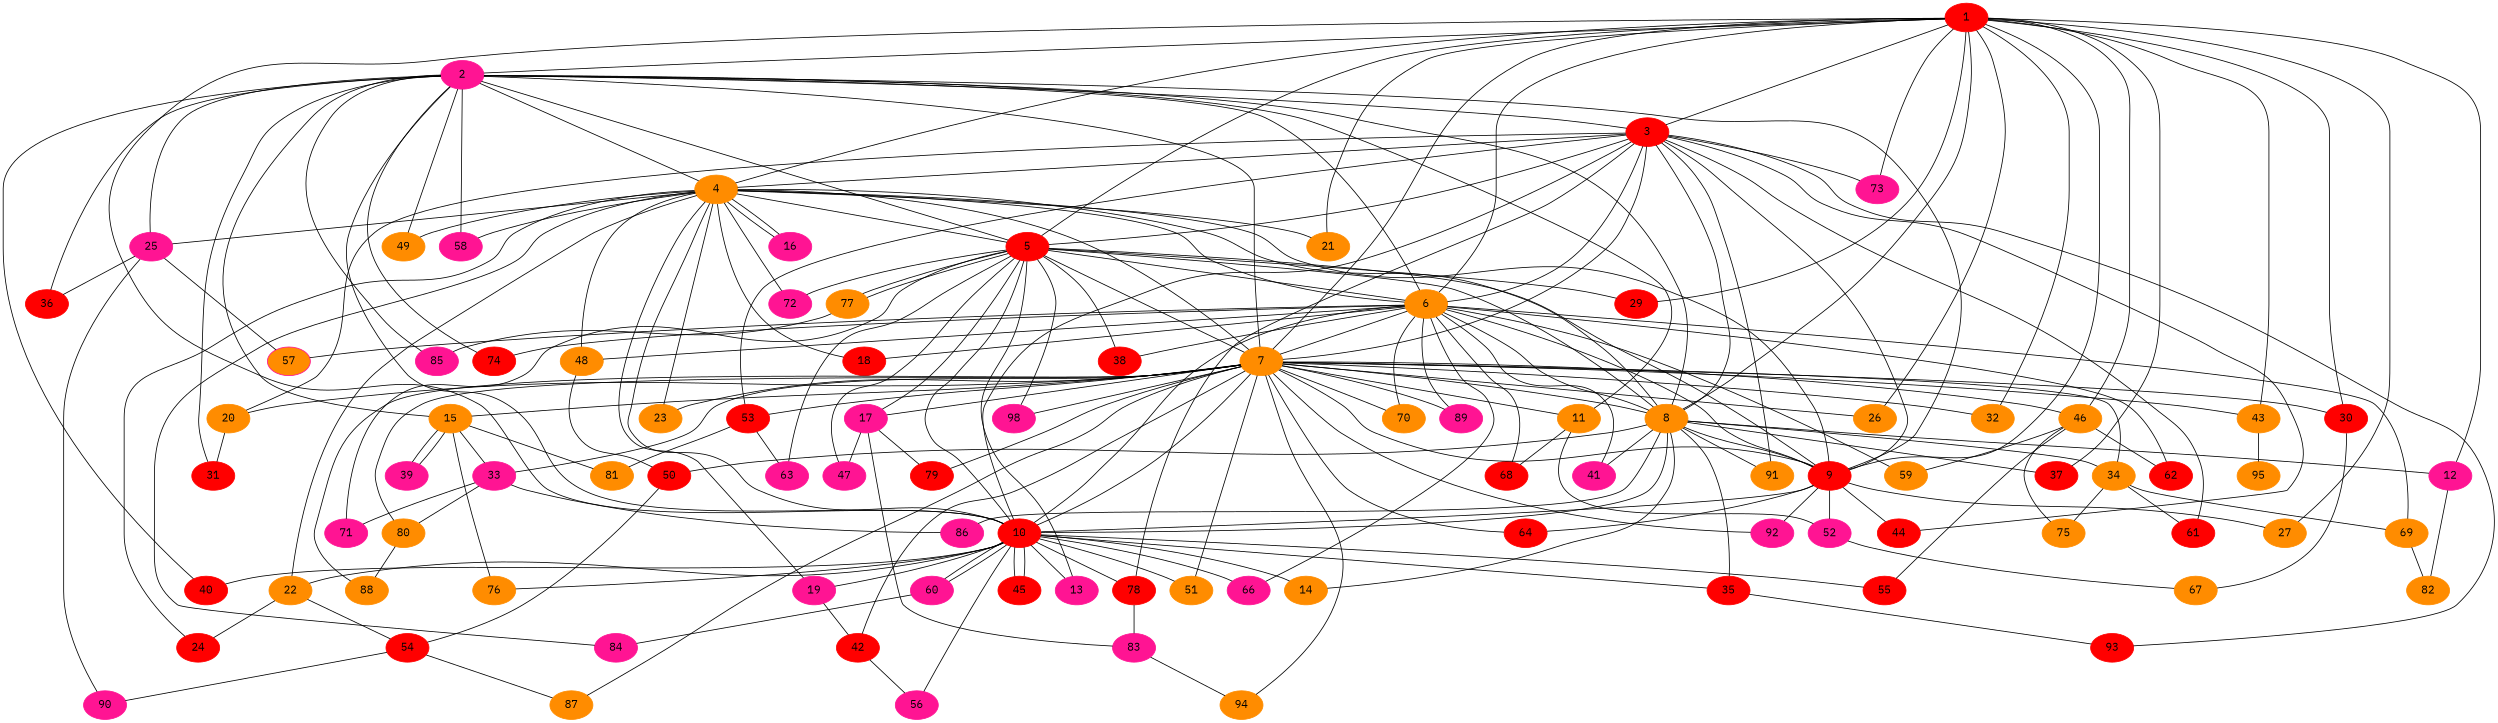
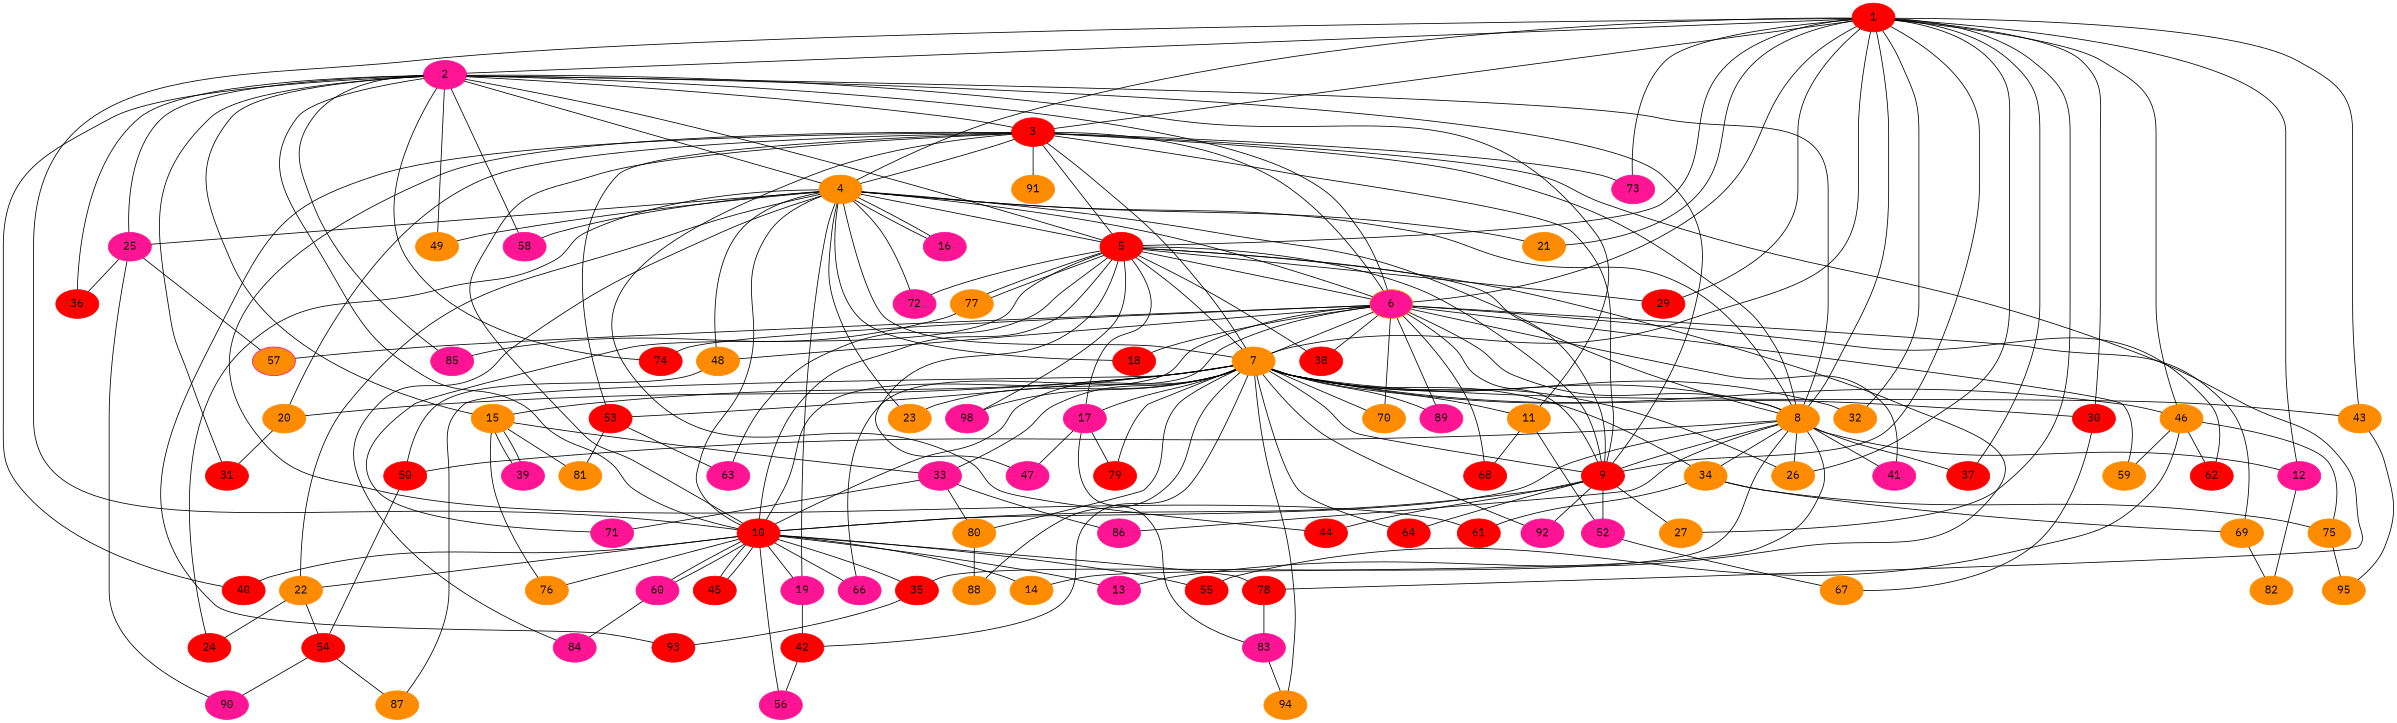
(956, 109) -> none
(1426, 304) -> (1391, 304)
(1712, 443) -> (1796, 447)
none -> (2337, 562)
(1191, 591) -> none
